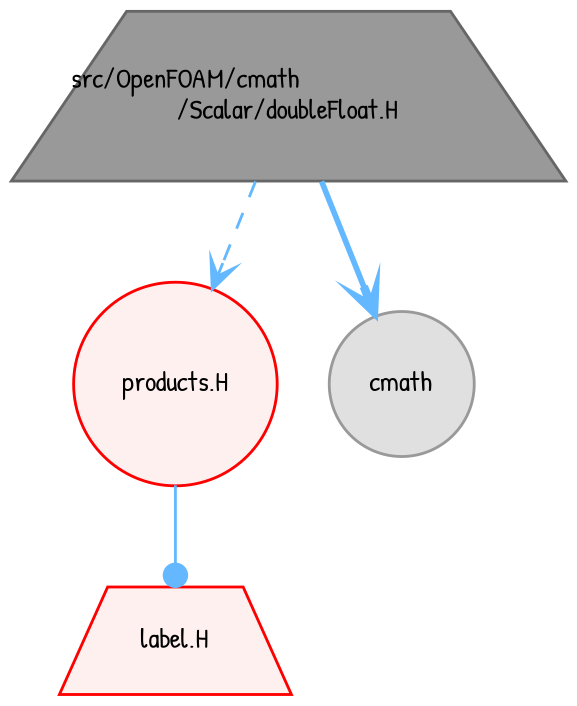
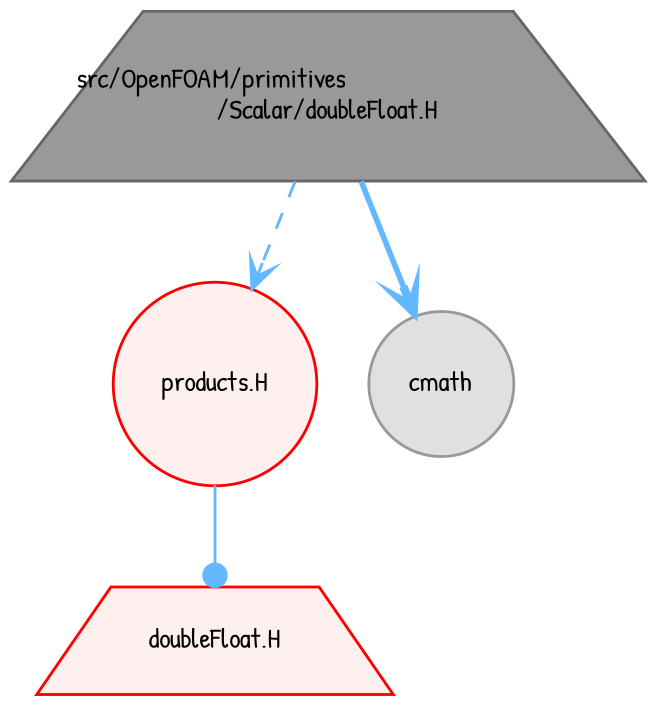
(289, 96) -> (328, 96)
(175, 641) -> (215, 641)
